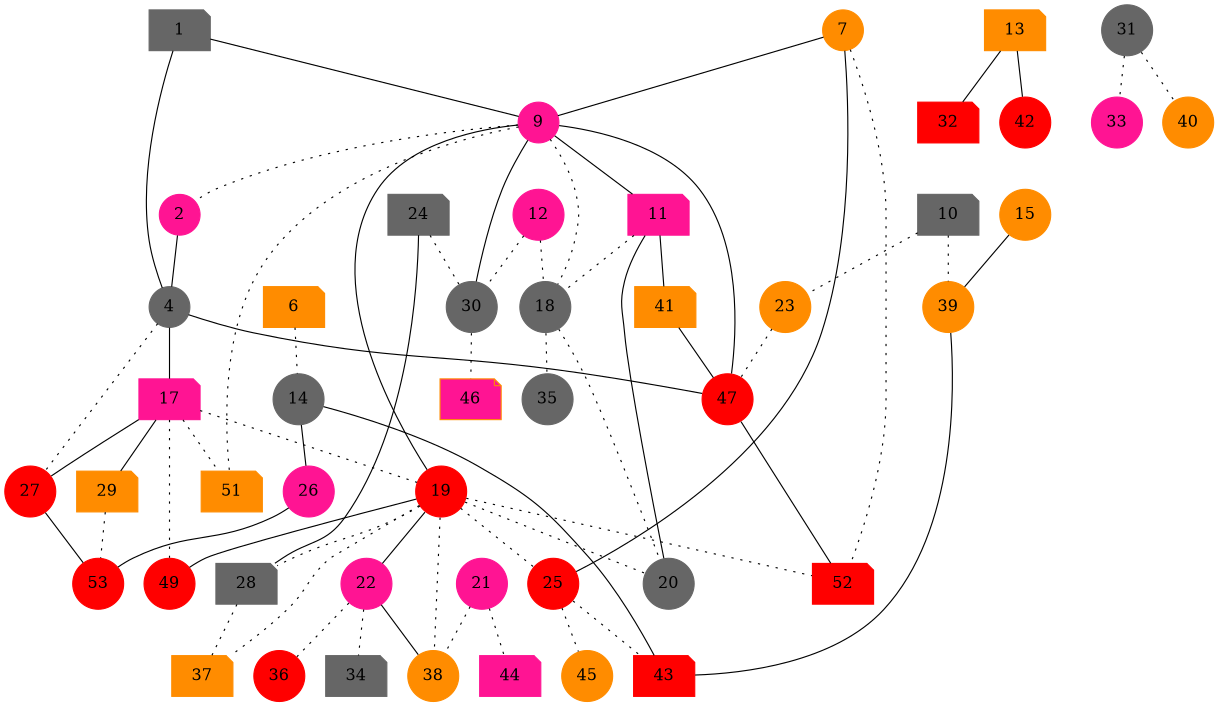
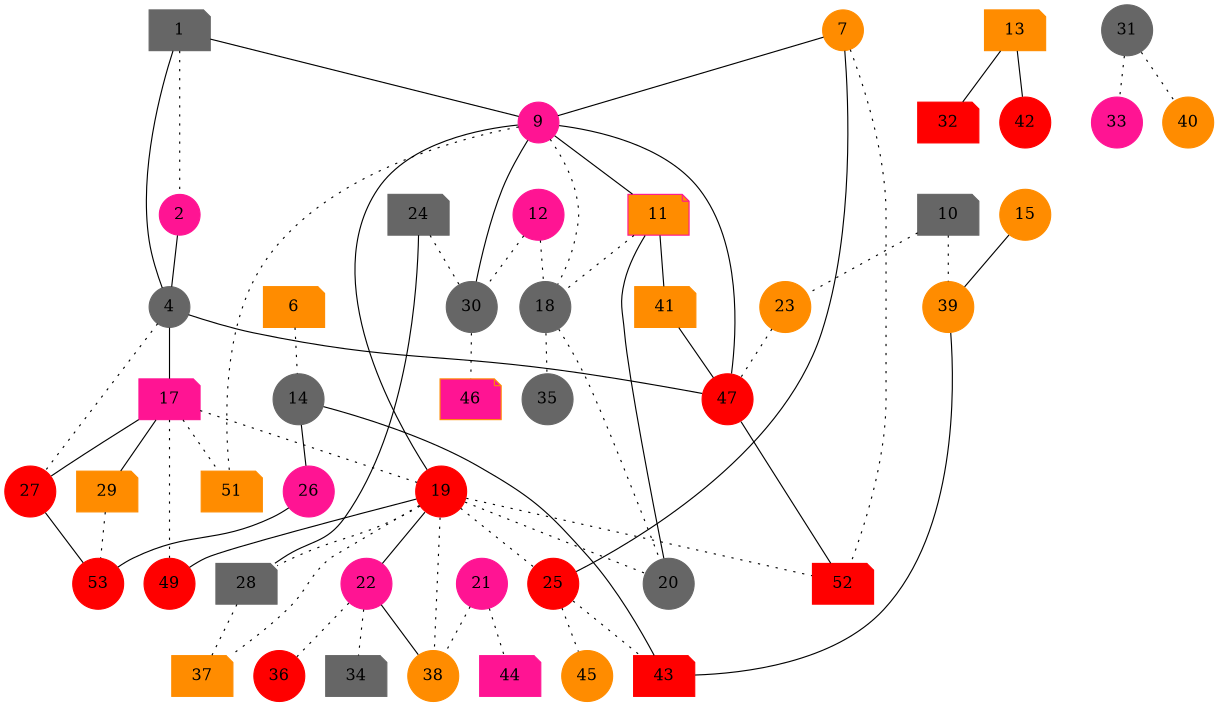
(353, 148) -> (180, 123)
(659, 215) -> (659, 215)
